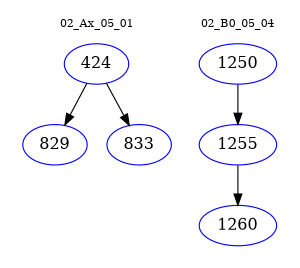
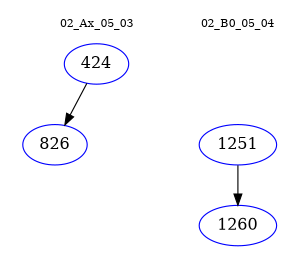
(97, 24) -> (97, 24)
(238, 64) -> none
(55, 145) -> (55, 145)
(139, 145) -> none
(238, 145) -> (238, 145)
